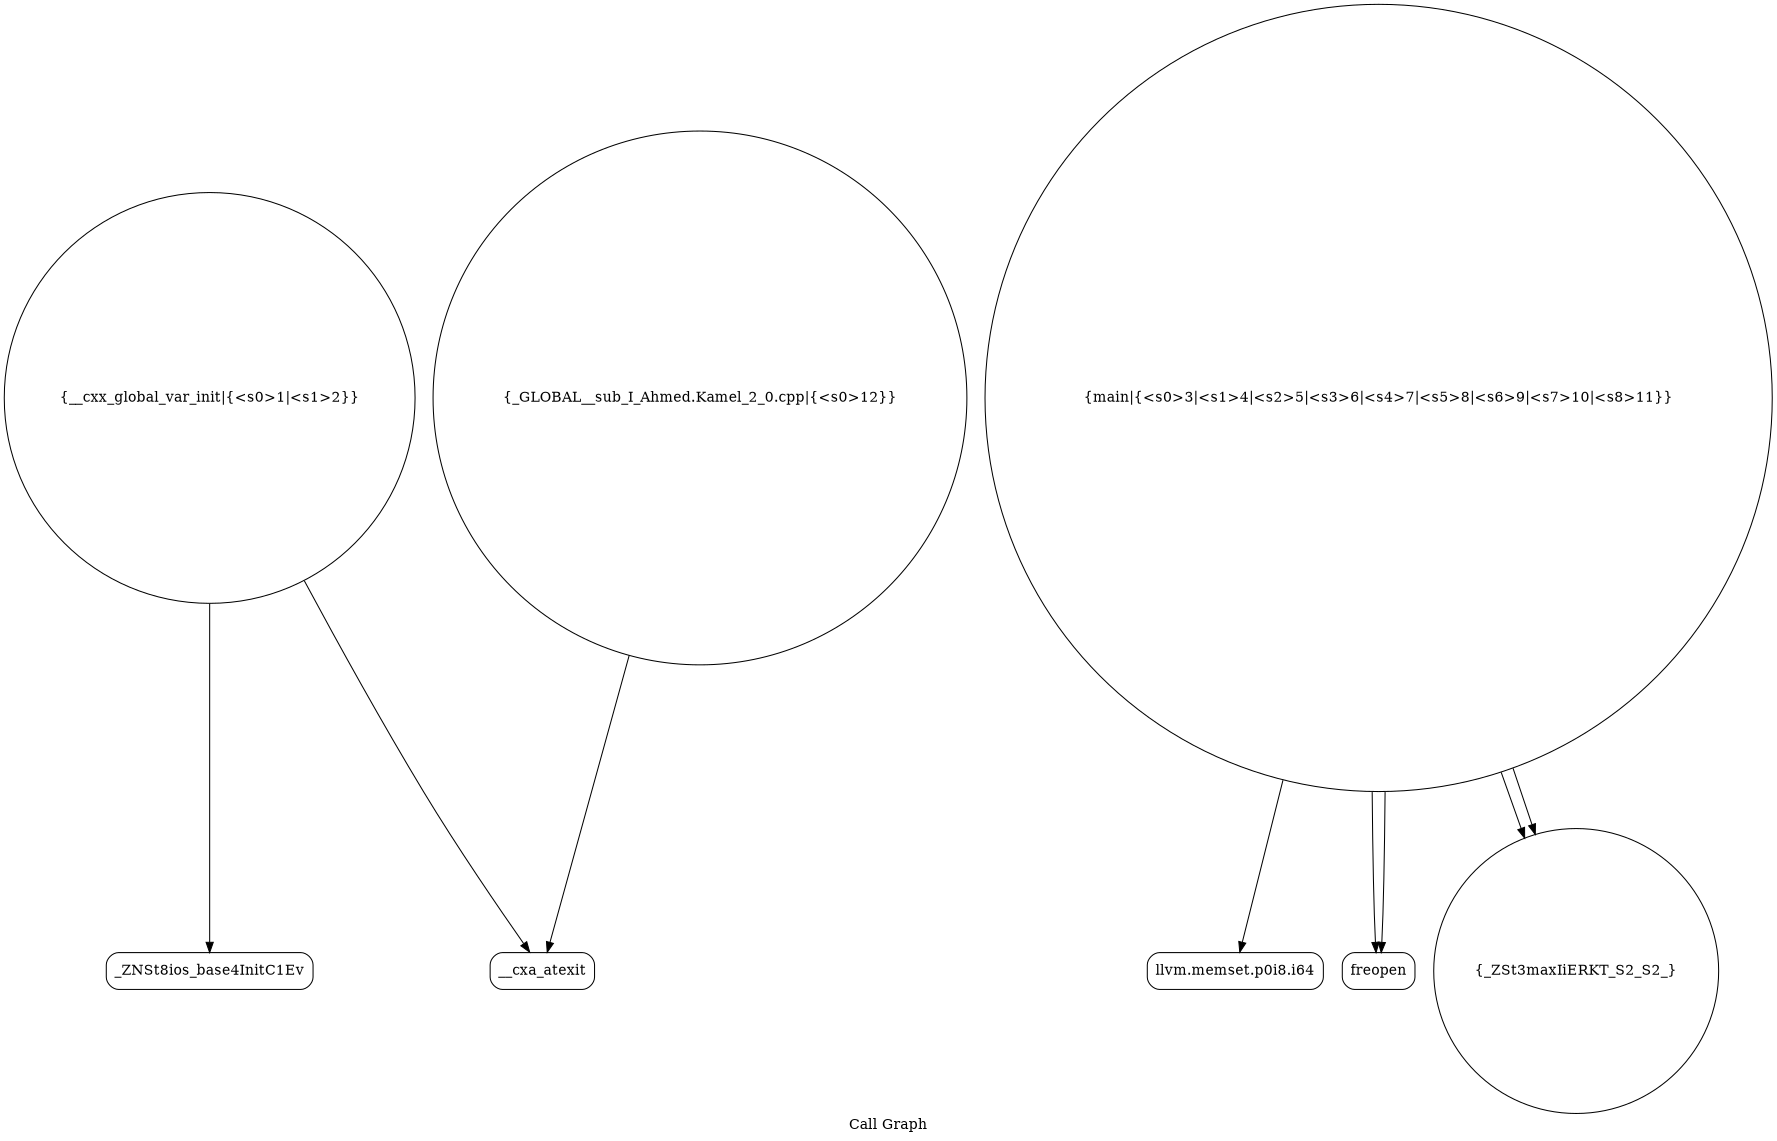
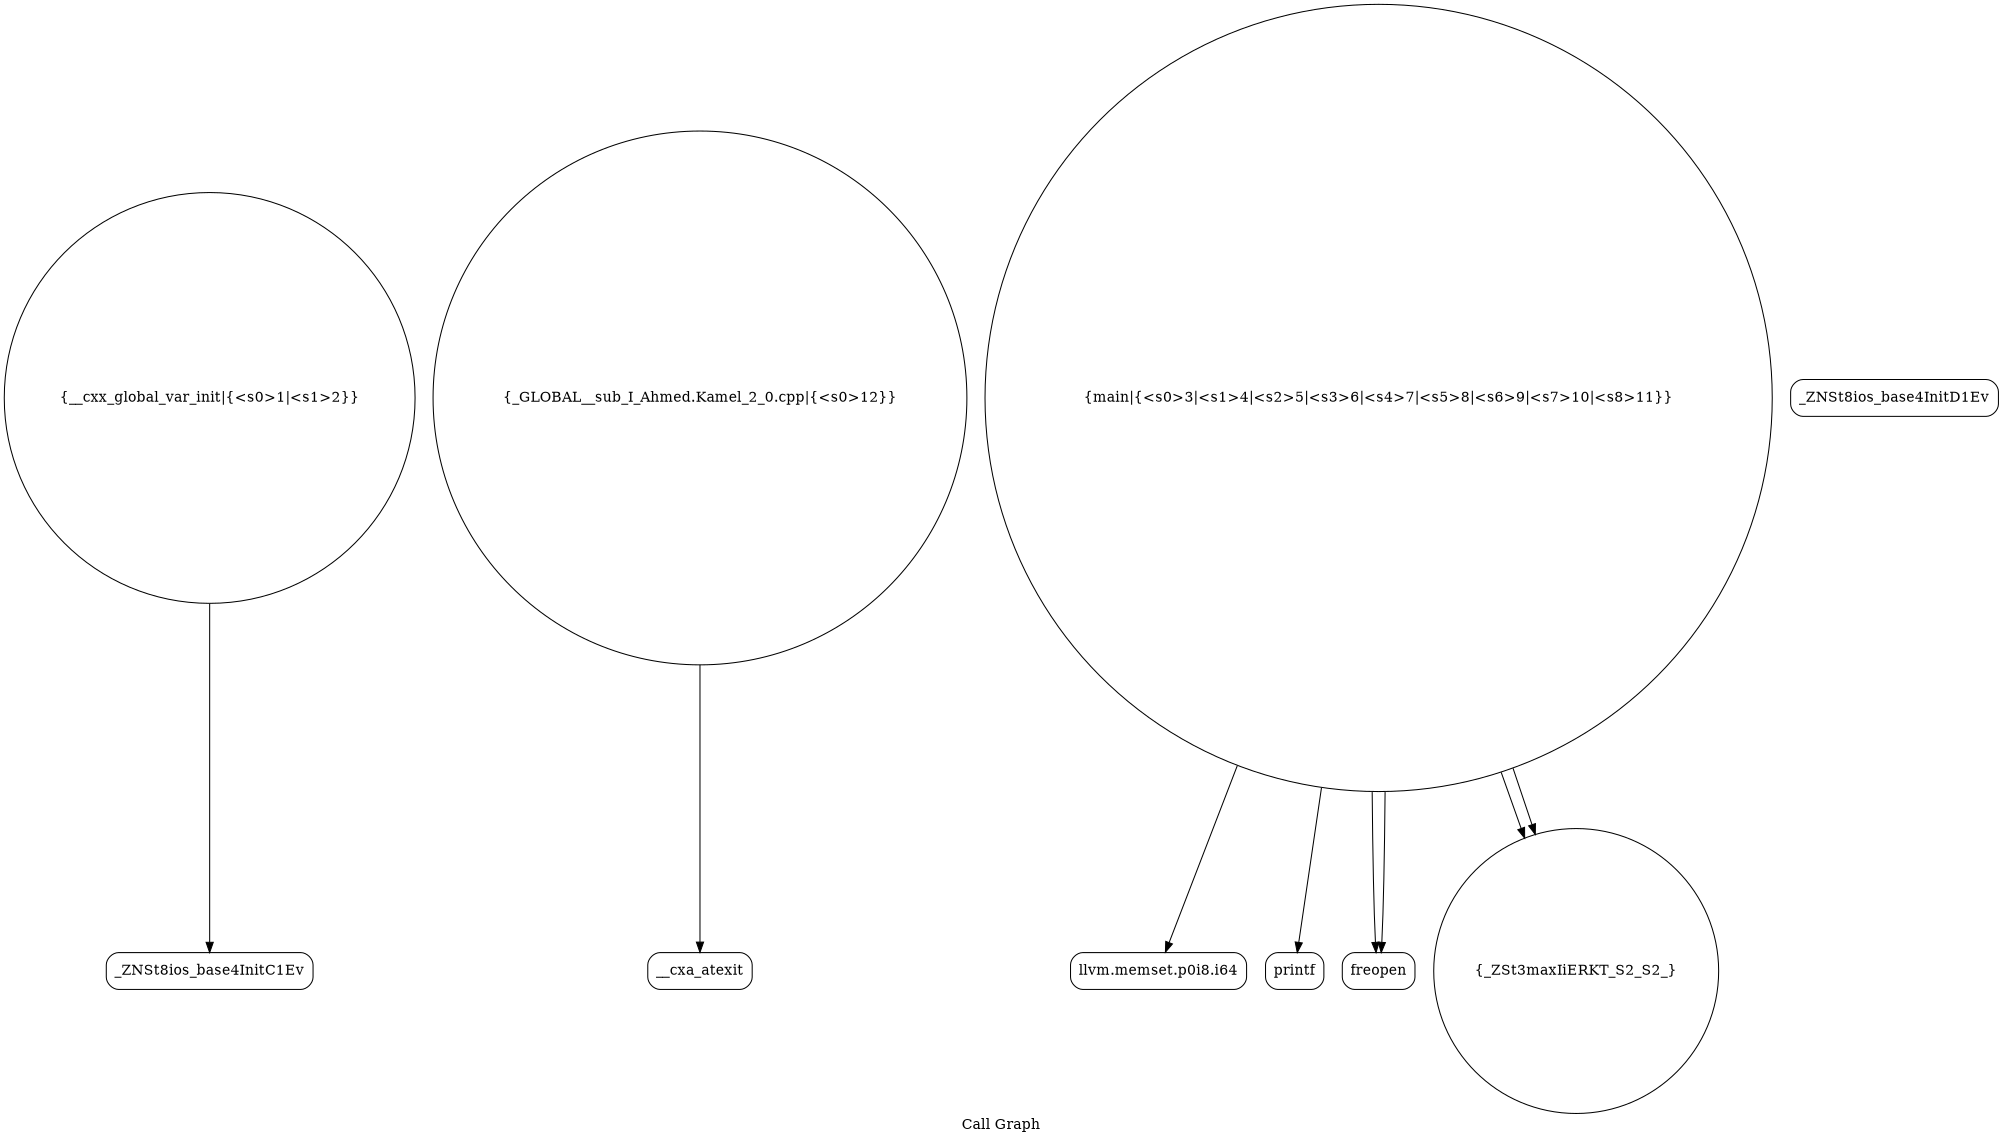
none -> (1894, 398)
(408, 766) -> none
none -> (1295, 971)
